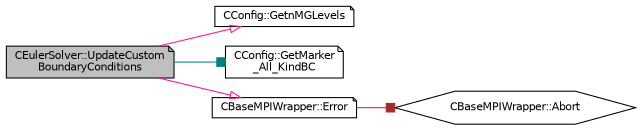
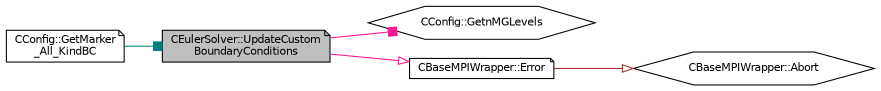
(284, 16) -> (482, 23)
(194, 38) -> (358, 35)
(194, 62) -> (138, 46)
(370, 108) -> (588, 68)
